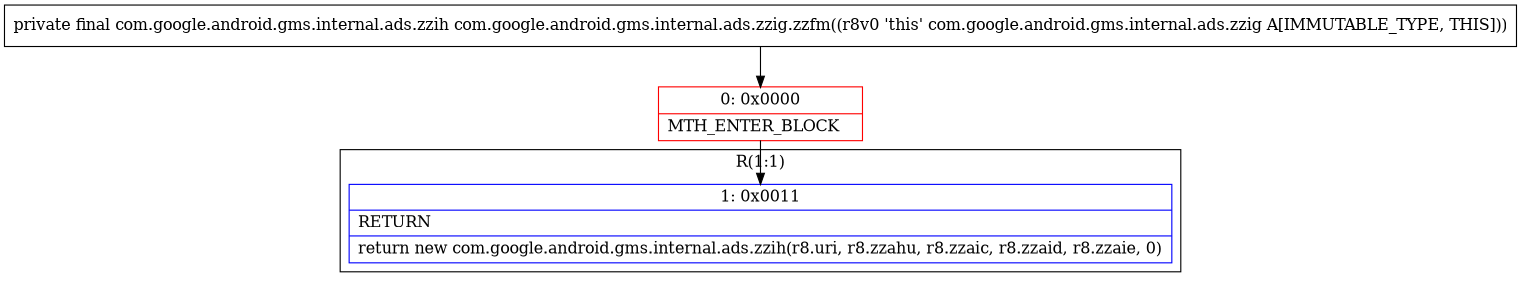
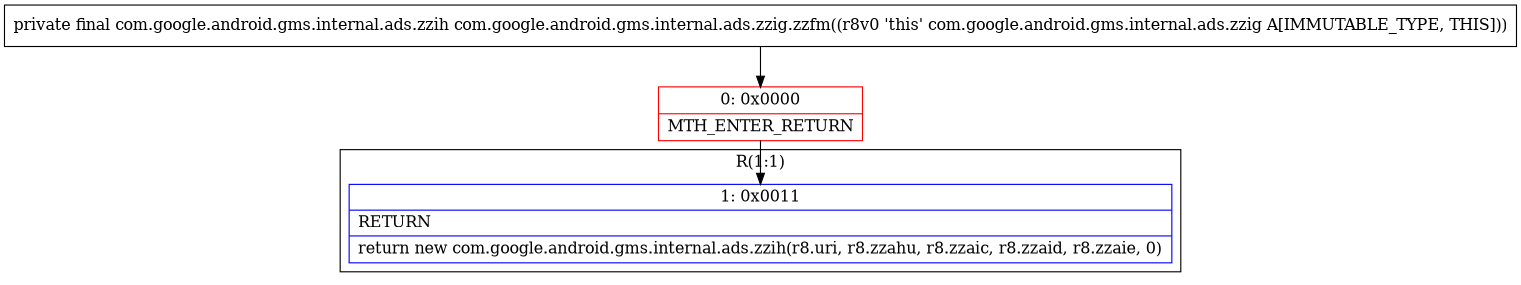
(754, 127) -> (760, 127)
